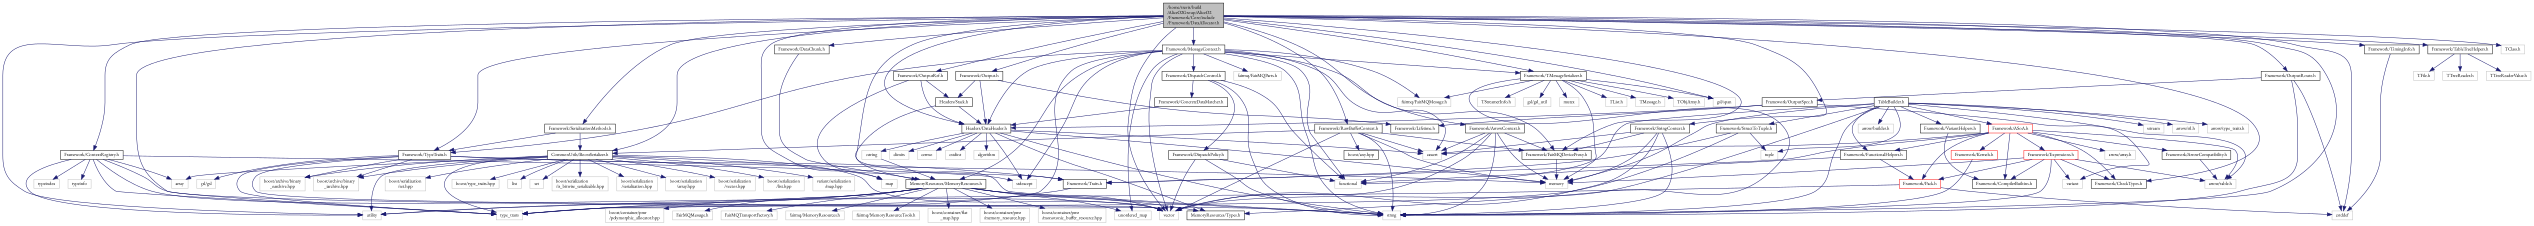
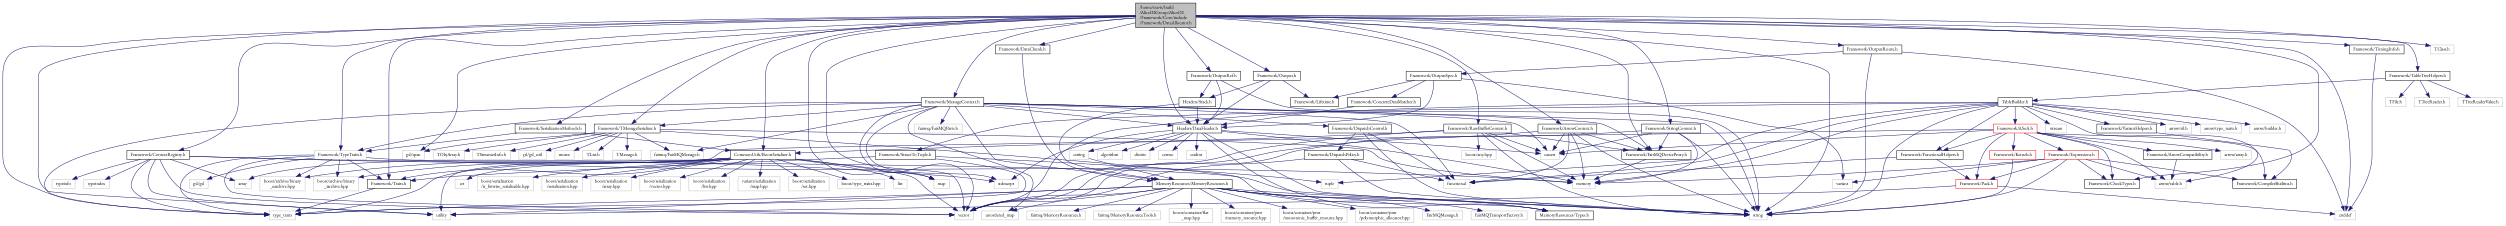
(1193, 87) -> (1411, 88)
none -> (2211, 89)
(425, 155) -> (340, 155)
(1361, 155) -> (1479, 155)
